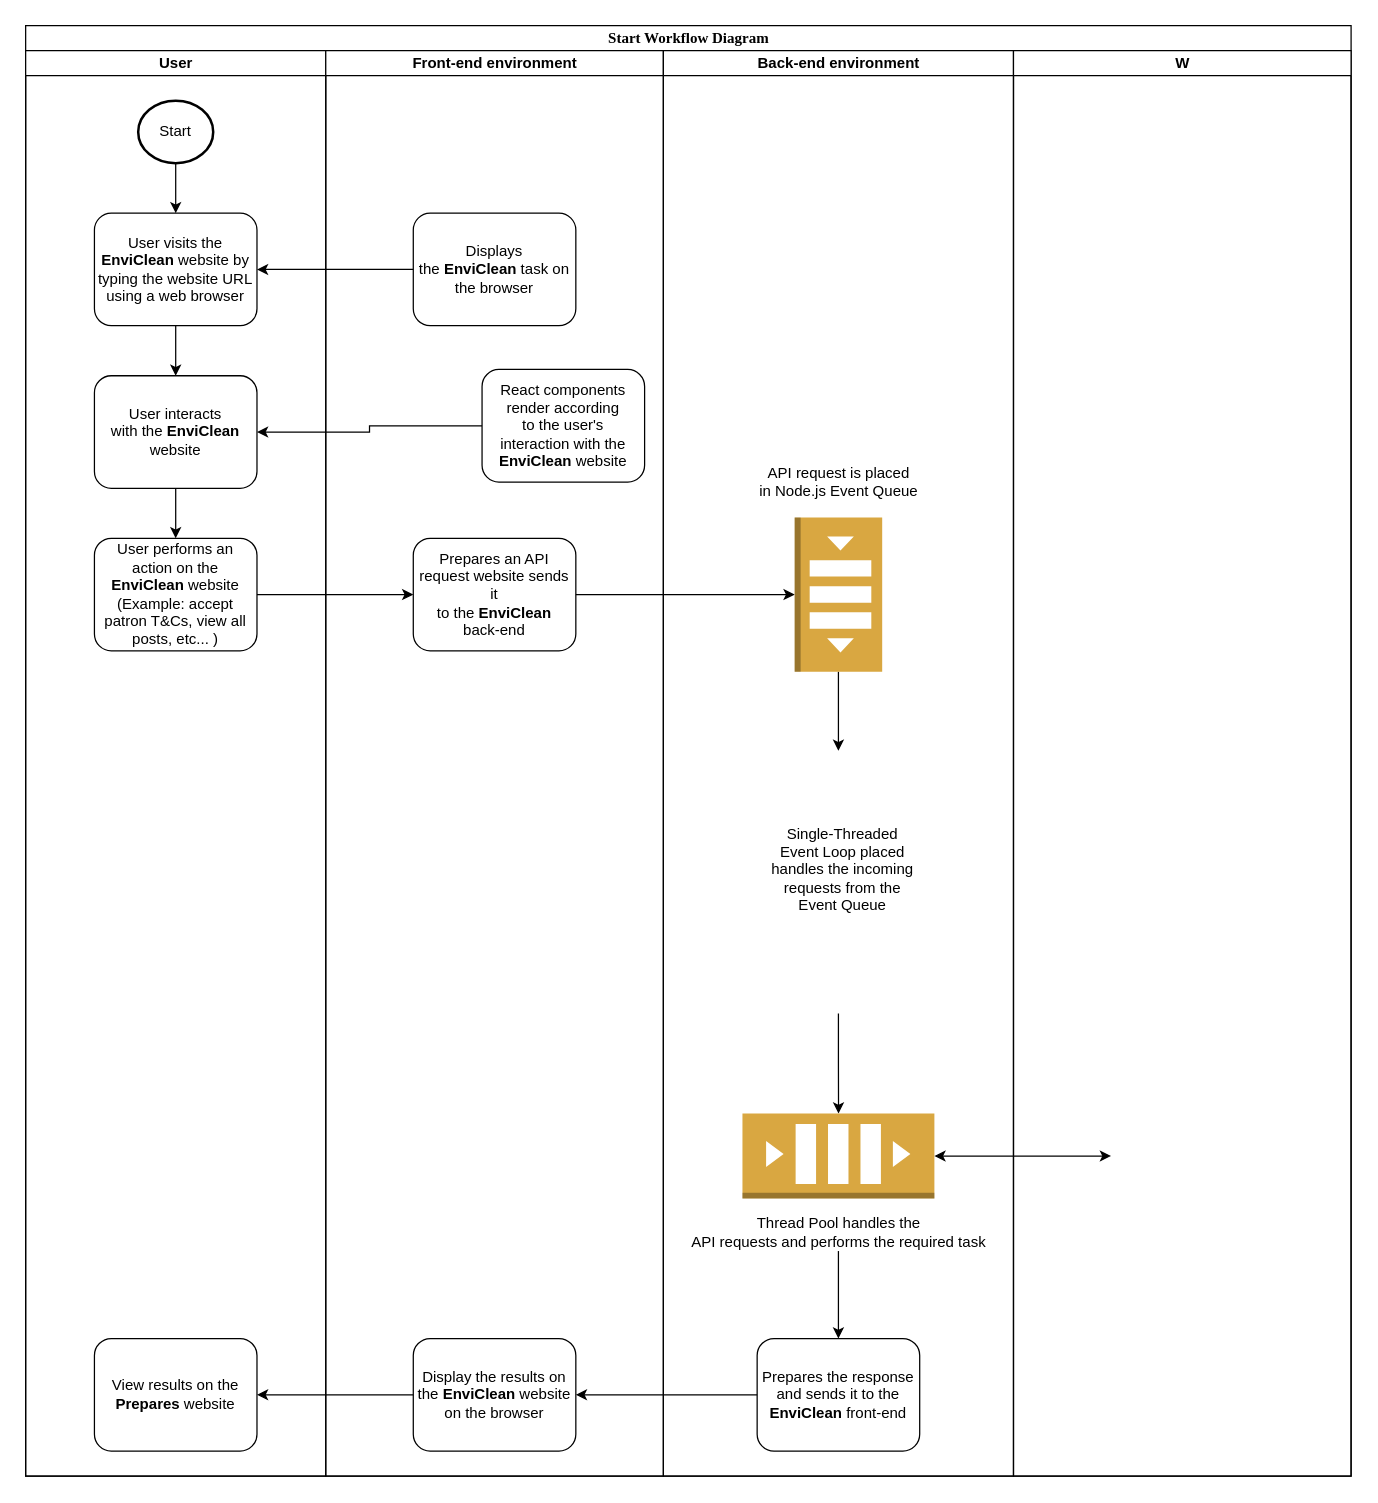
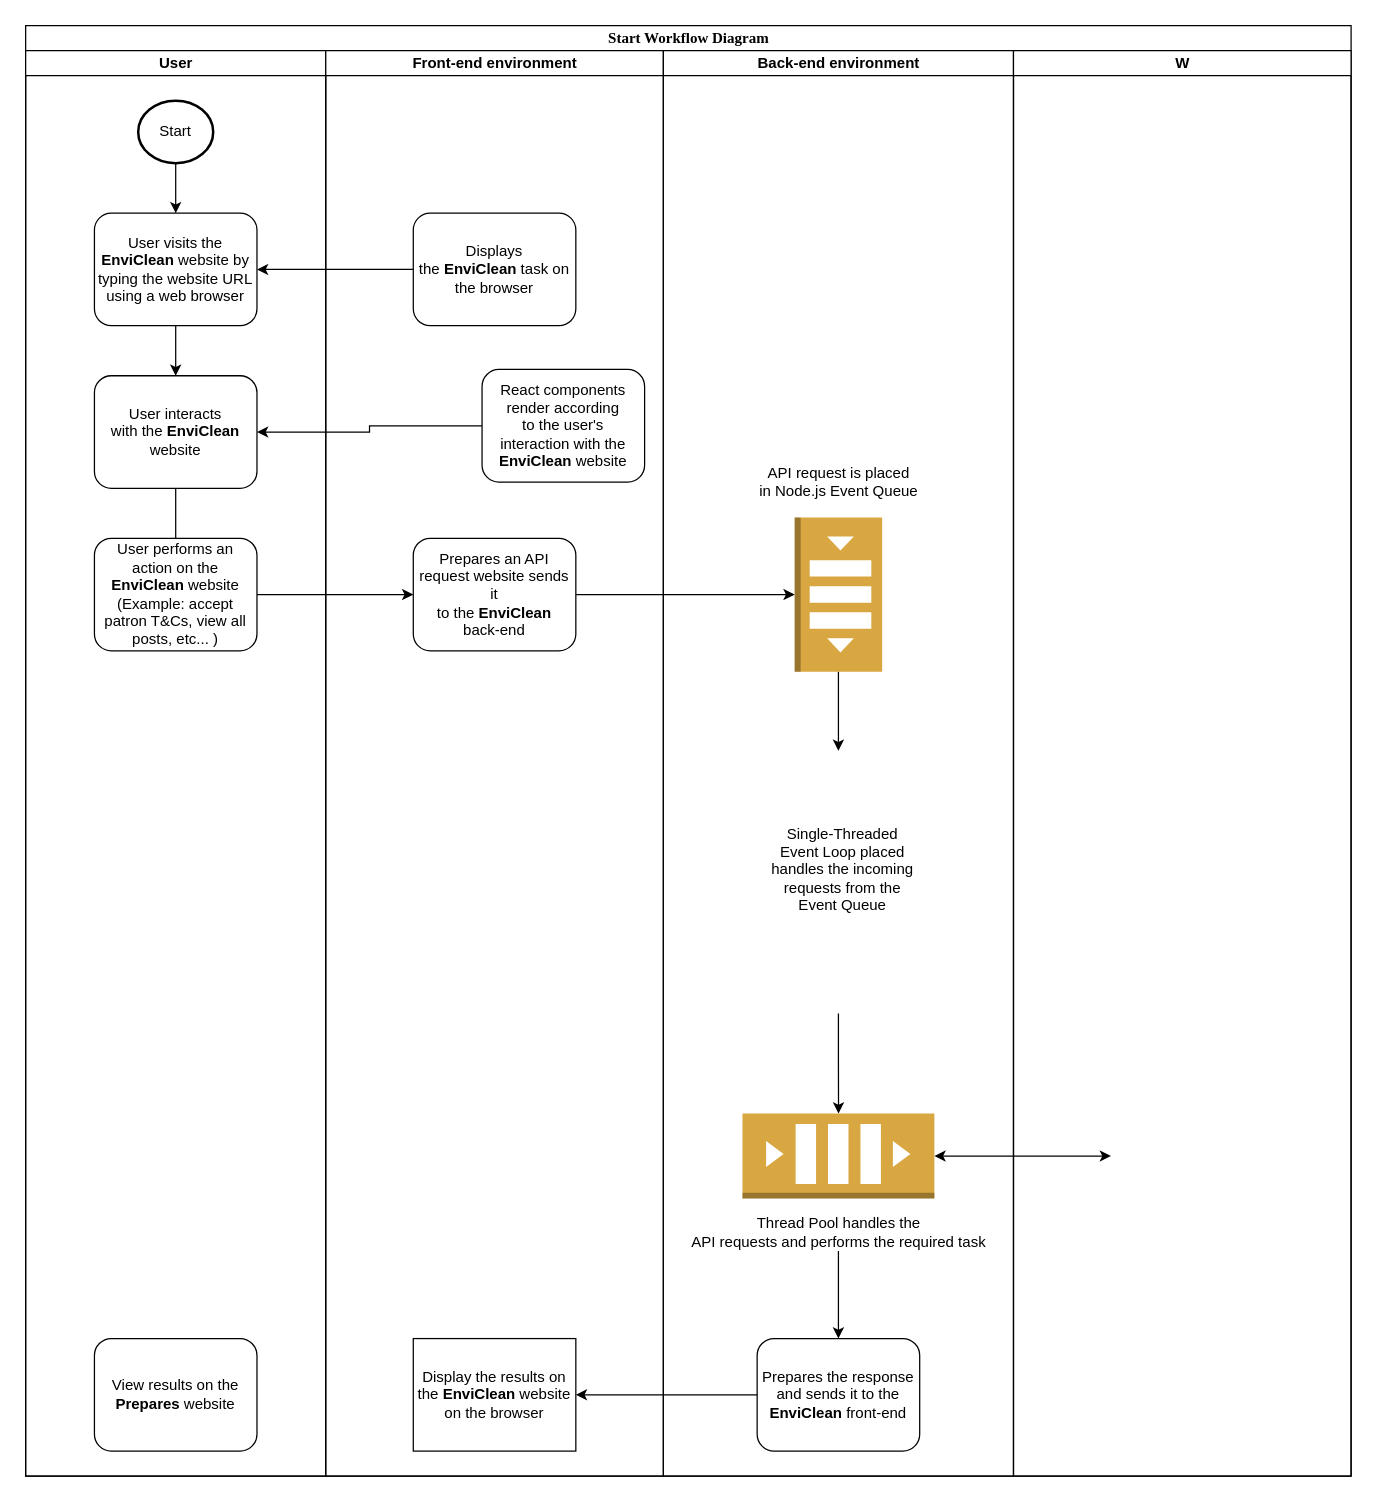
(176, 528) -> (176, 531)
(339, 1394) -> none
(494, 1394) -> (494, 1394)
